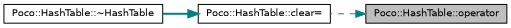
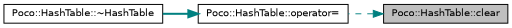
(264, 14) -> (273, 14)
(436, 14) -> (446, 14)
